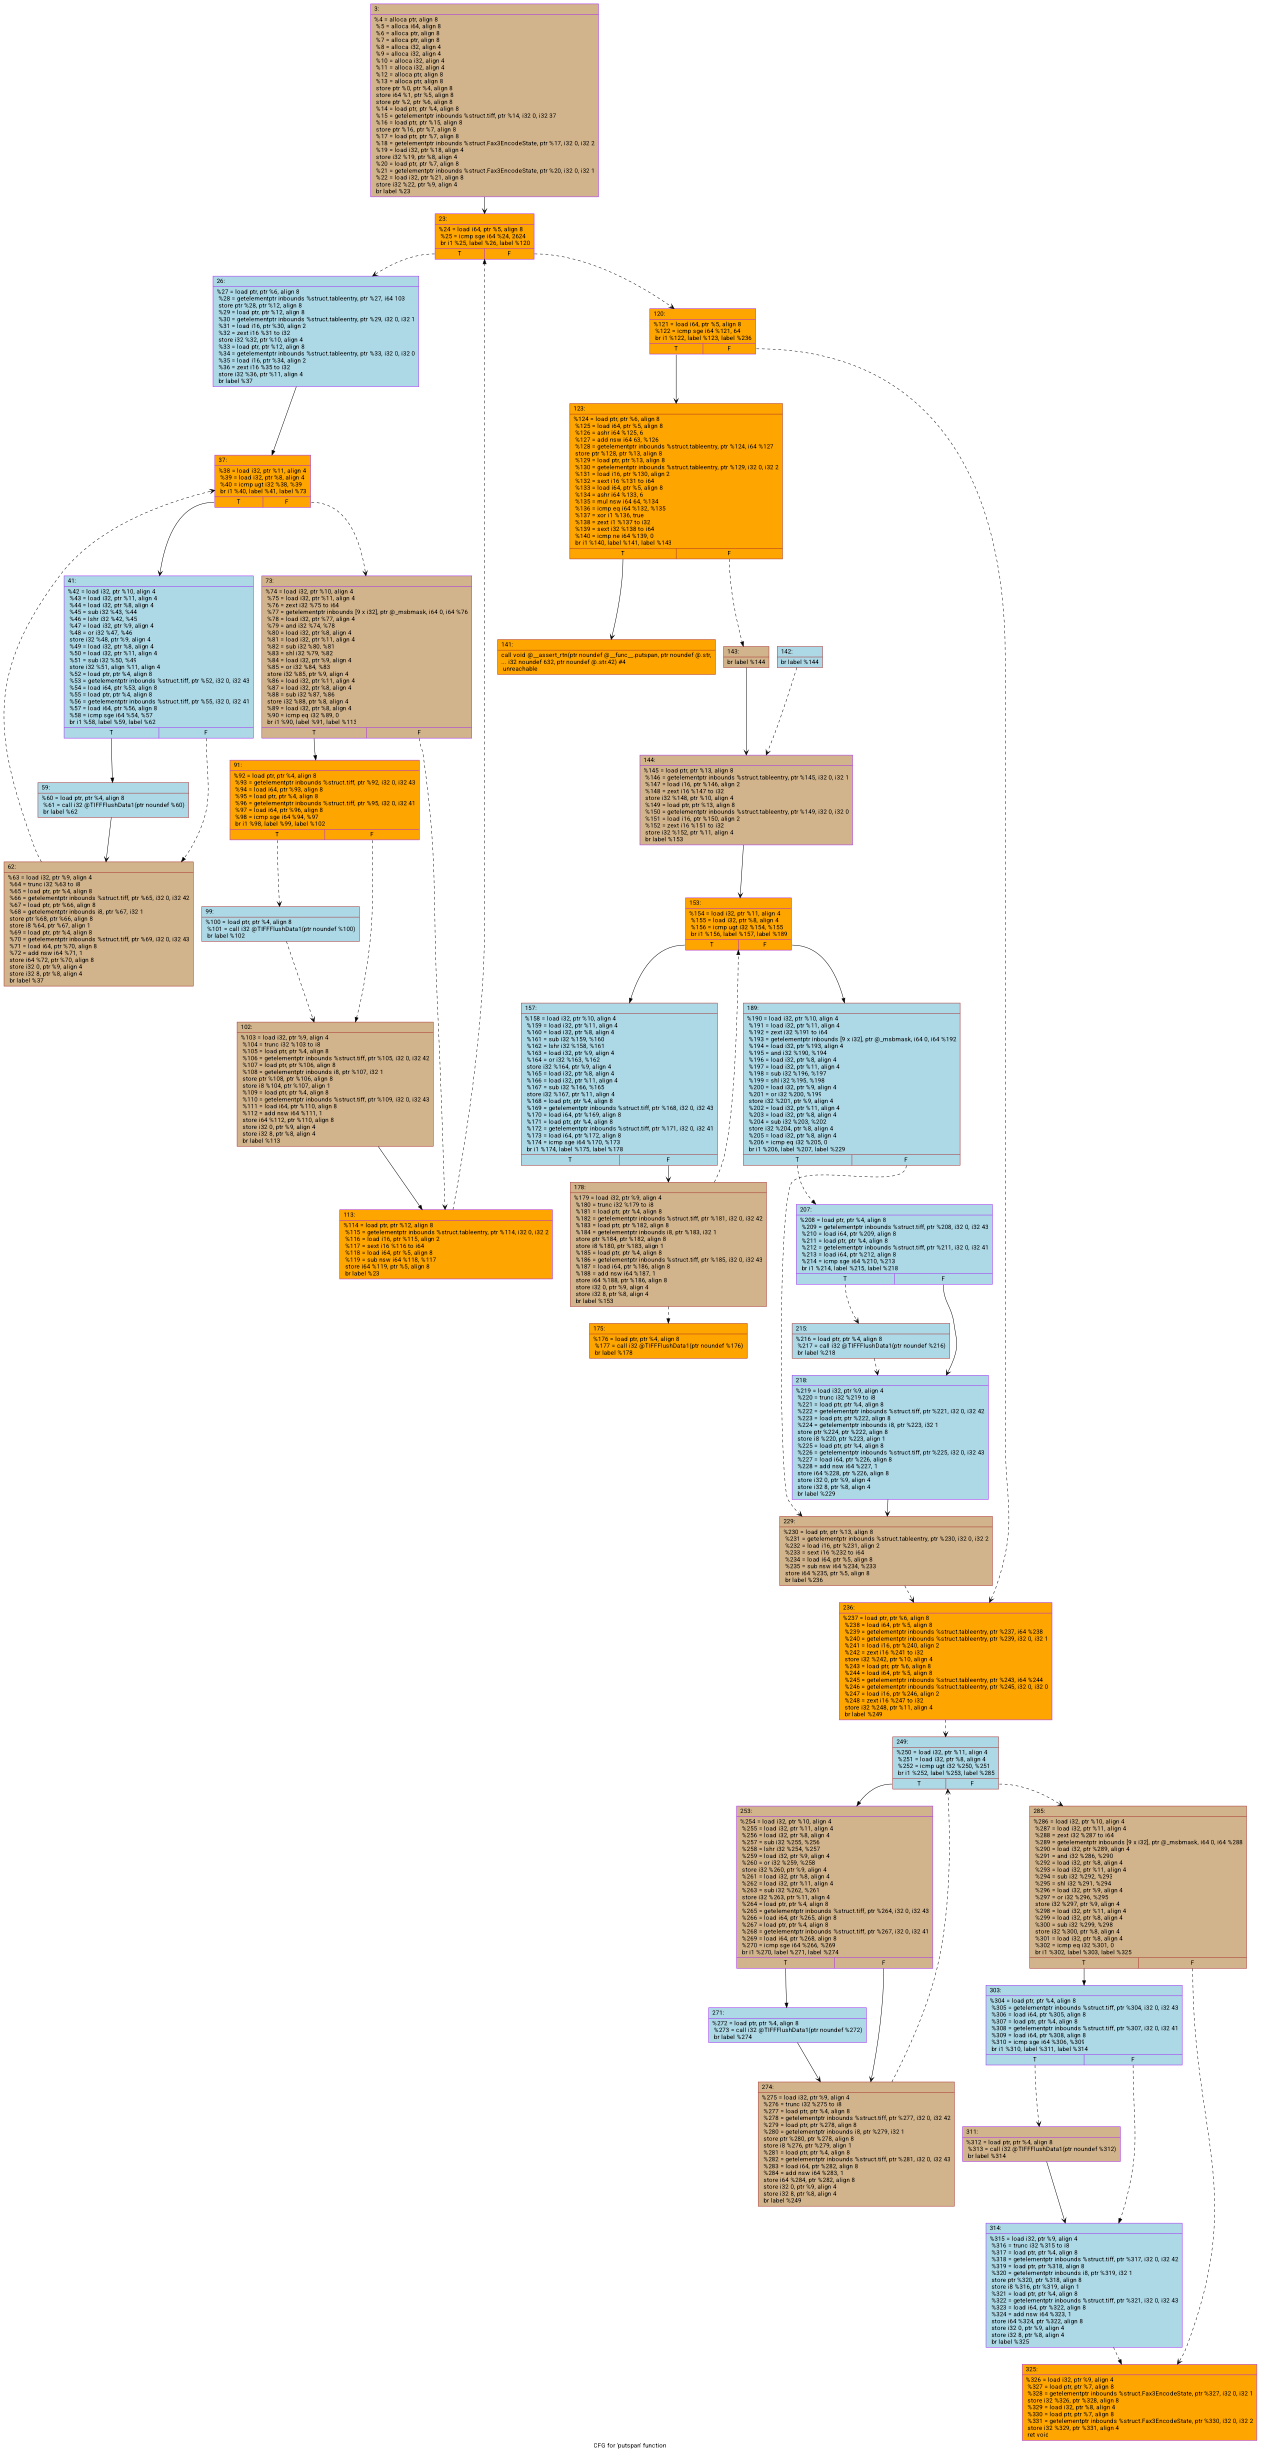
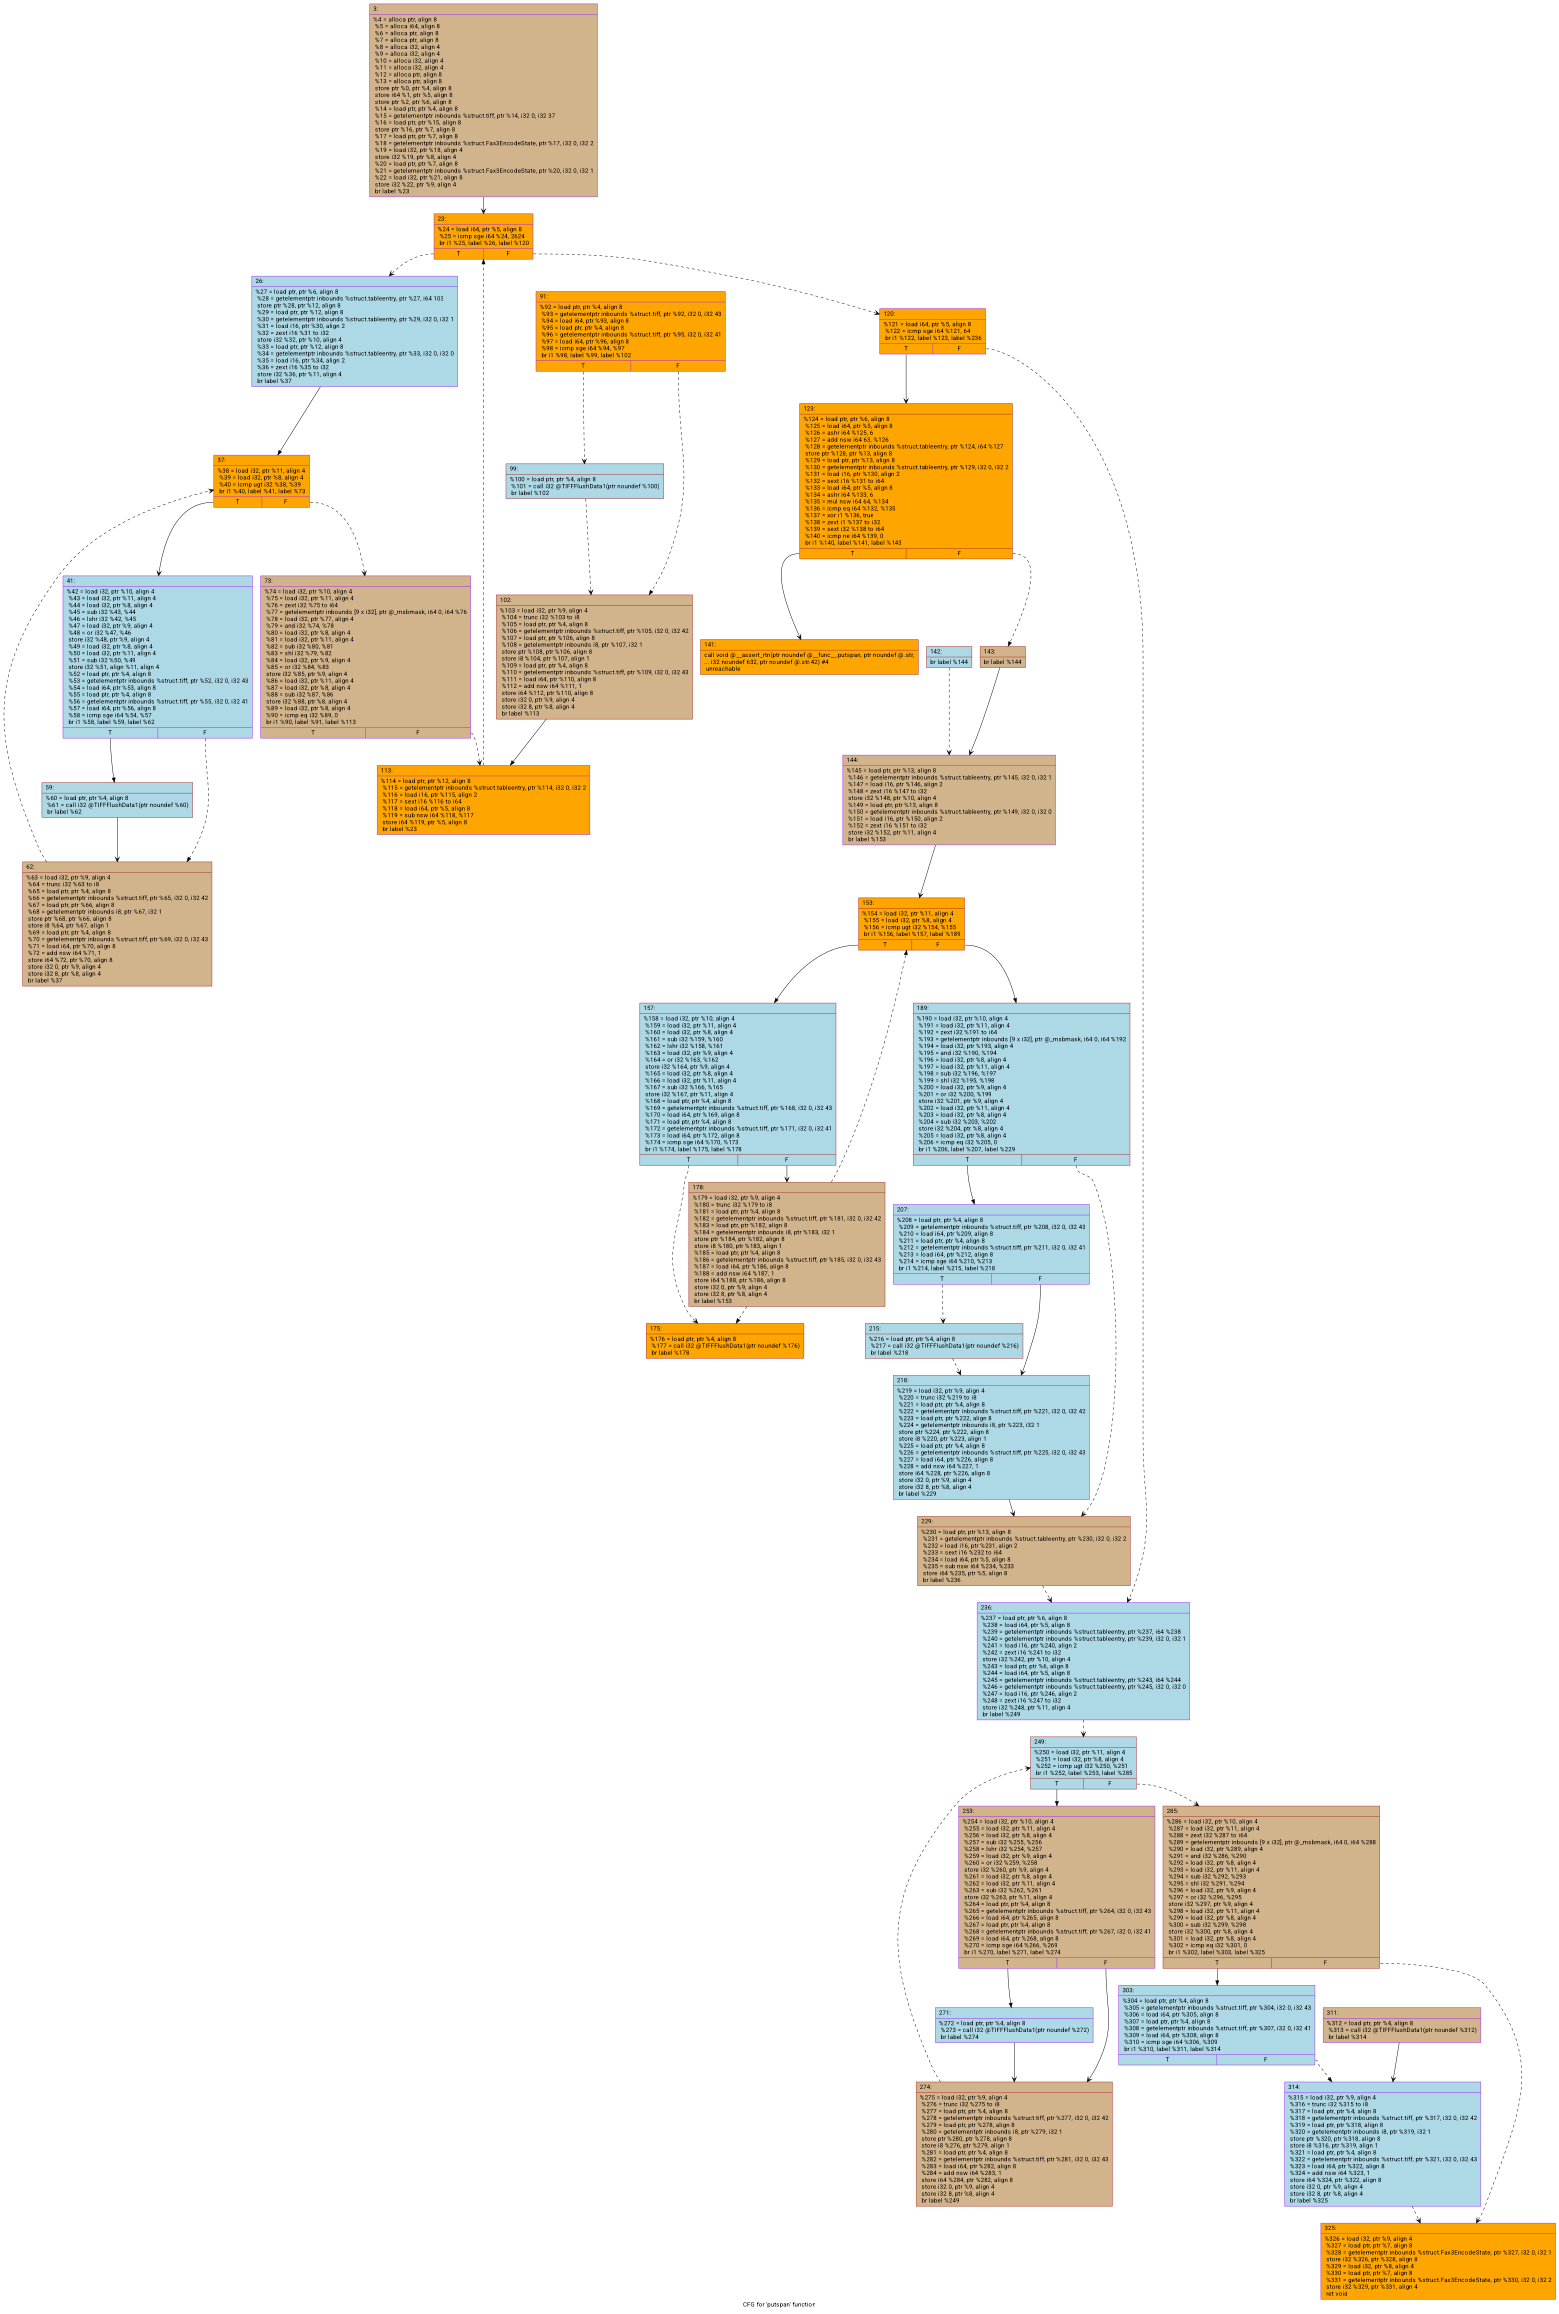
(314, 747) -> none
(739, 924) -> (912, 924)
(802, 1185) -> (969, 1183)
none -> (674, 1245)
(946, 1661) -> (1083, 1661)
(1036, 2094) -> none
(1117, 2354) -> (1415, 2213)
